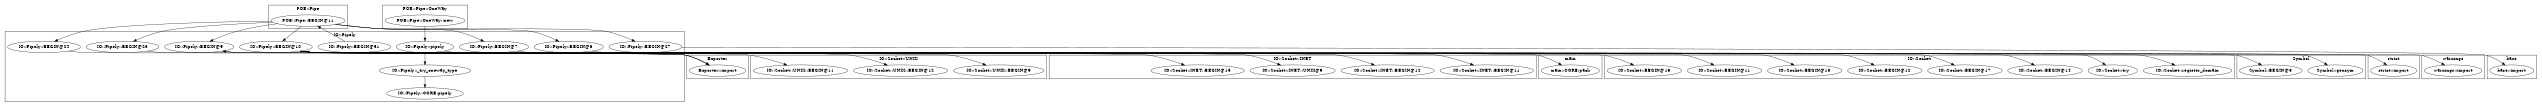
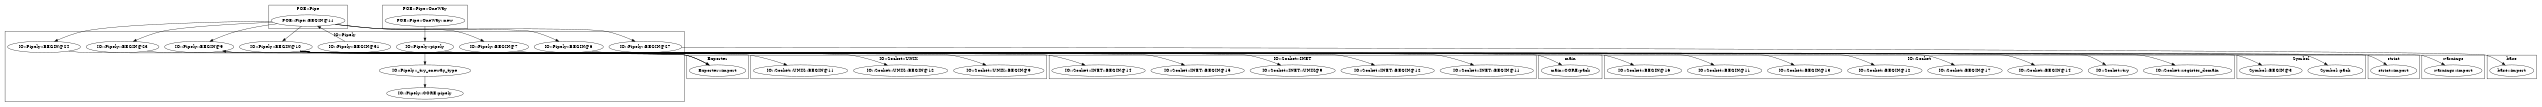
none -> (1099, 71)
(2335, 71) -> (2335, 71)
